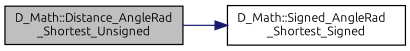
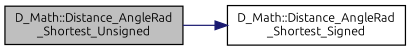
(316, 25) -> (316, 25)
